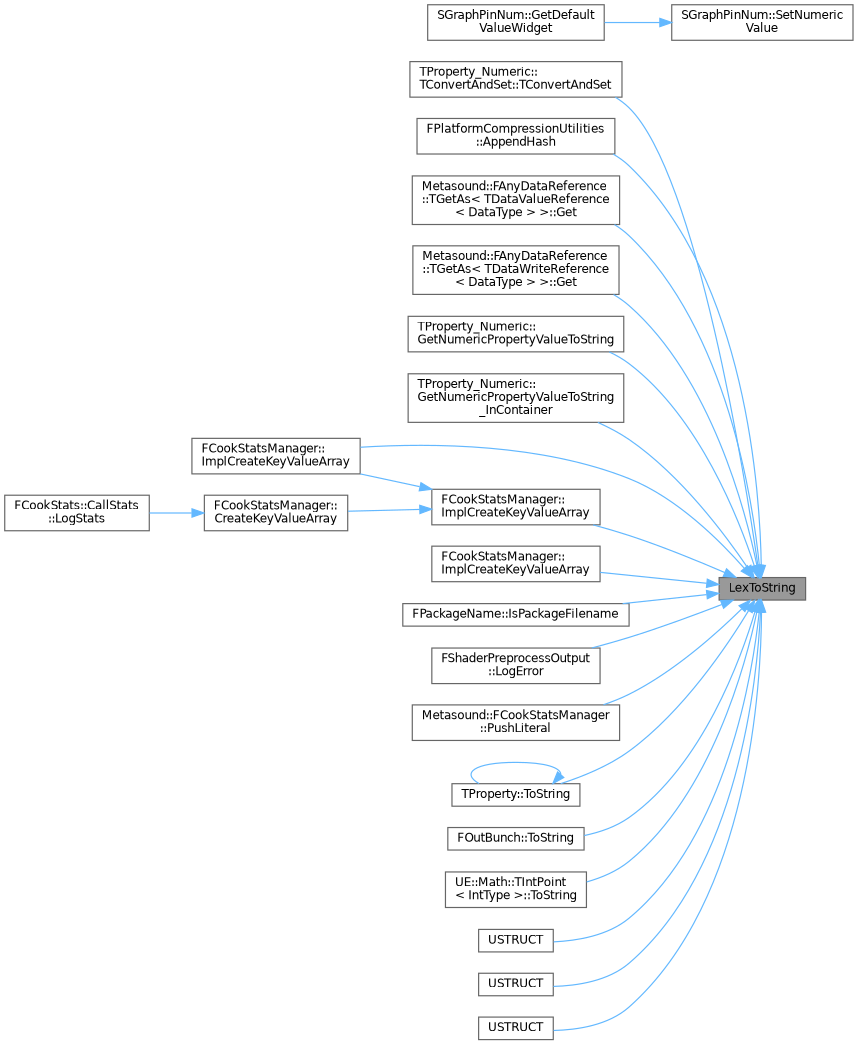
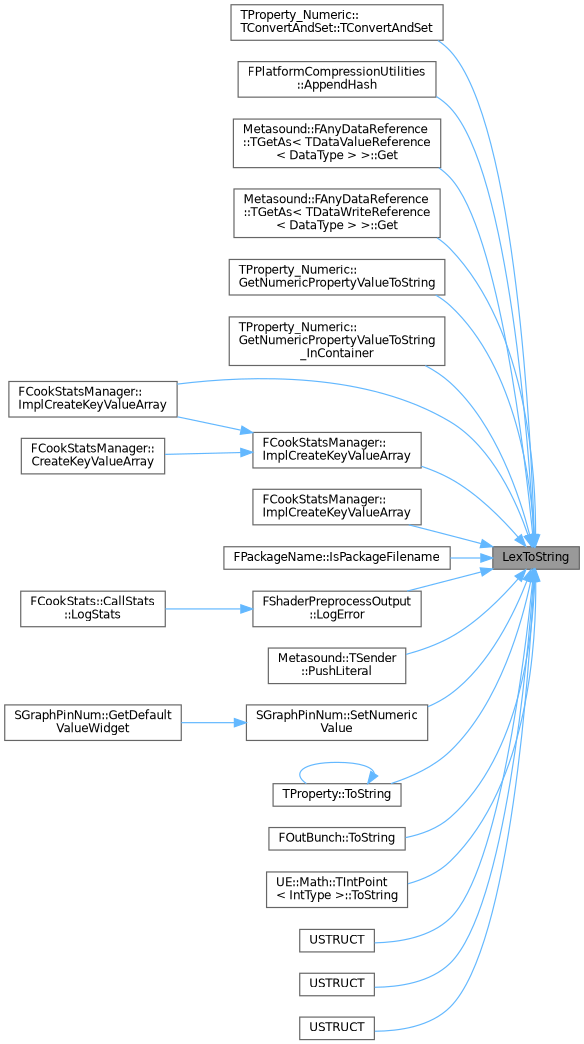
(171, 513) -> (203, 609)
none -> (489, 653)
(516, 723) -> (337, 666)
